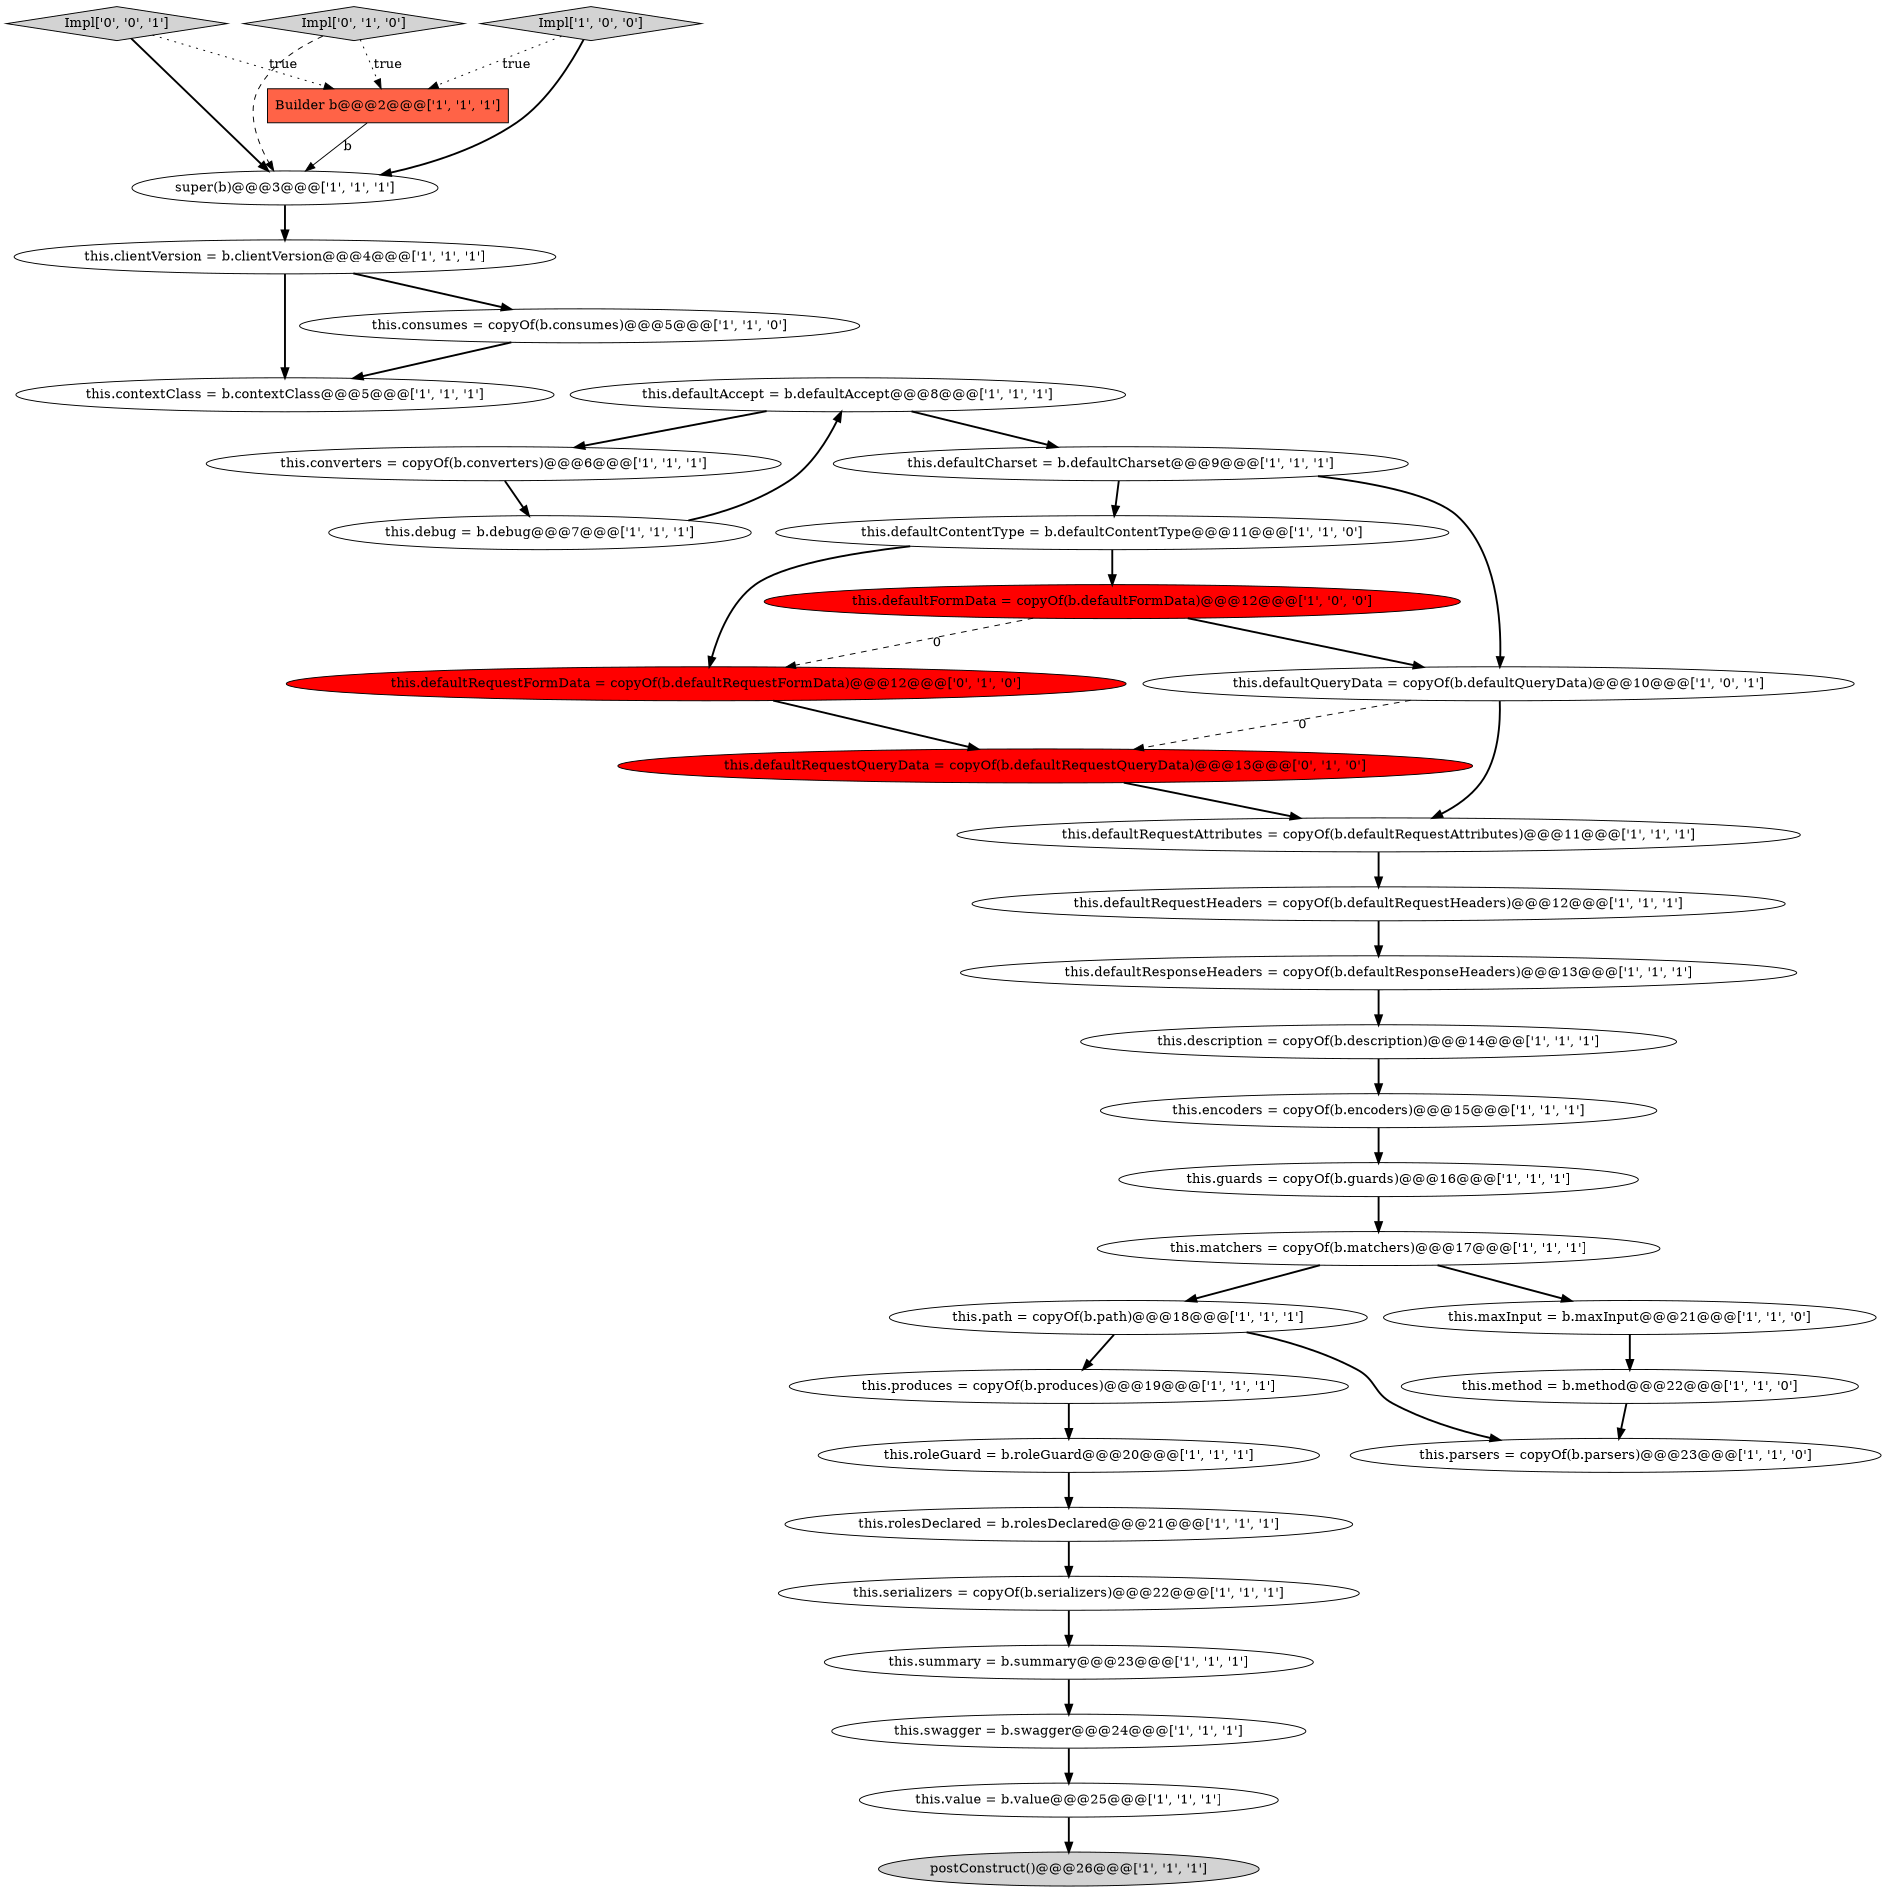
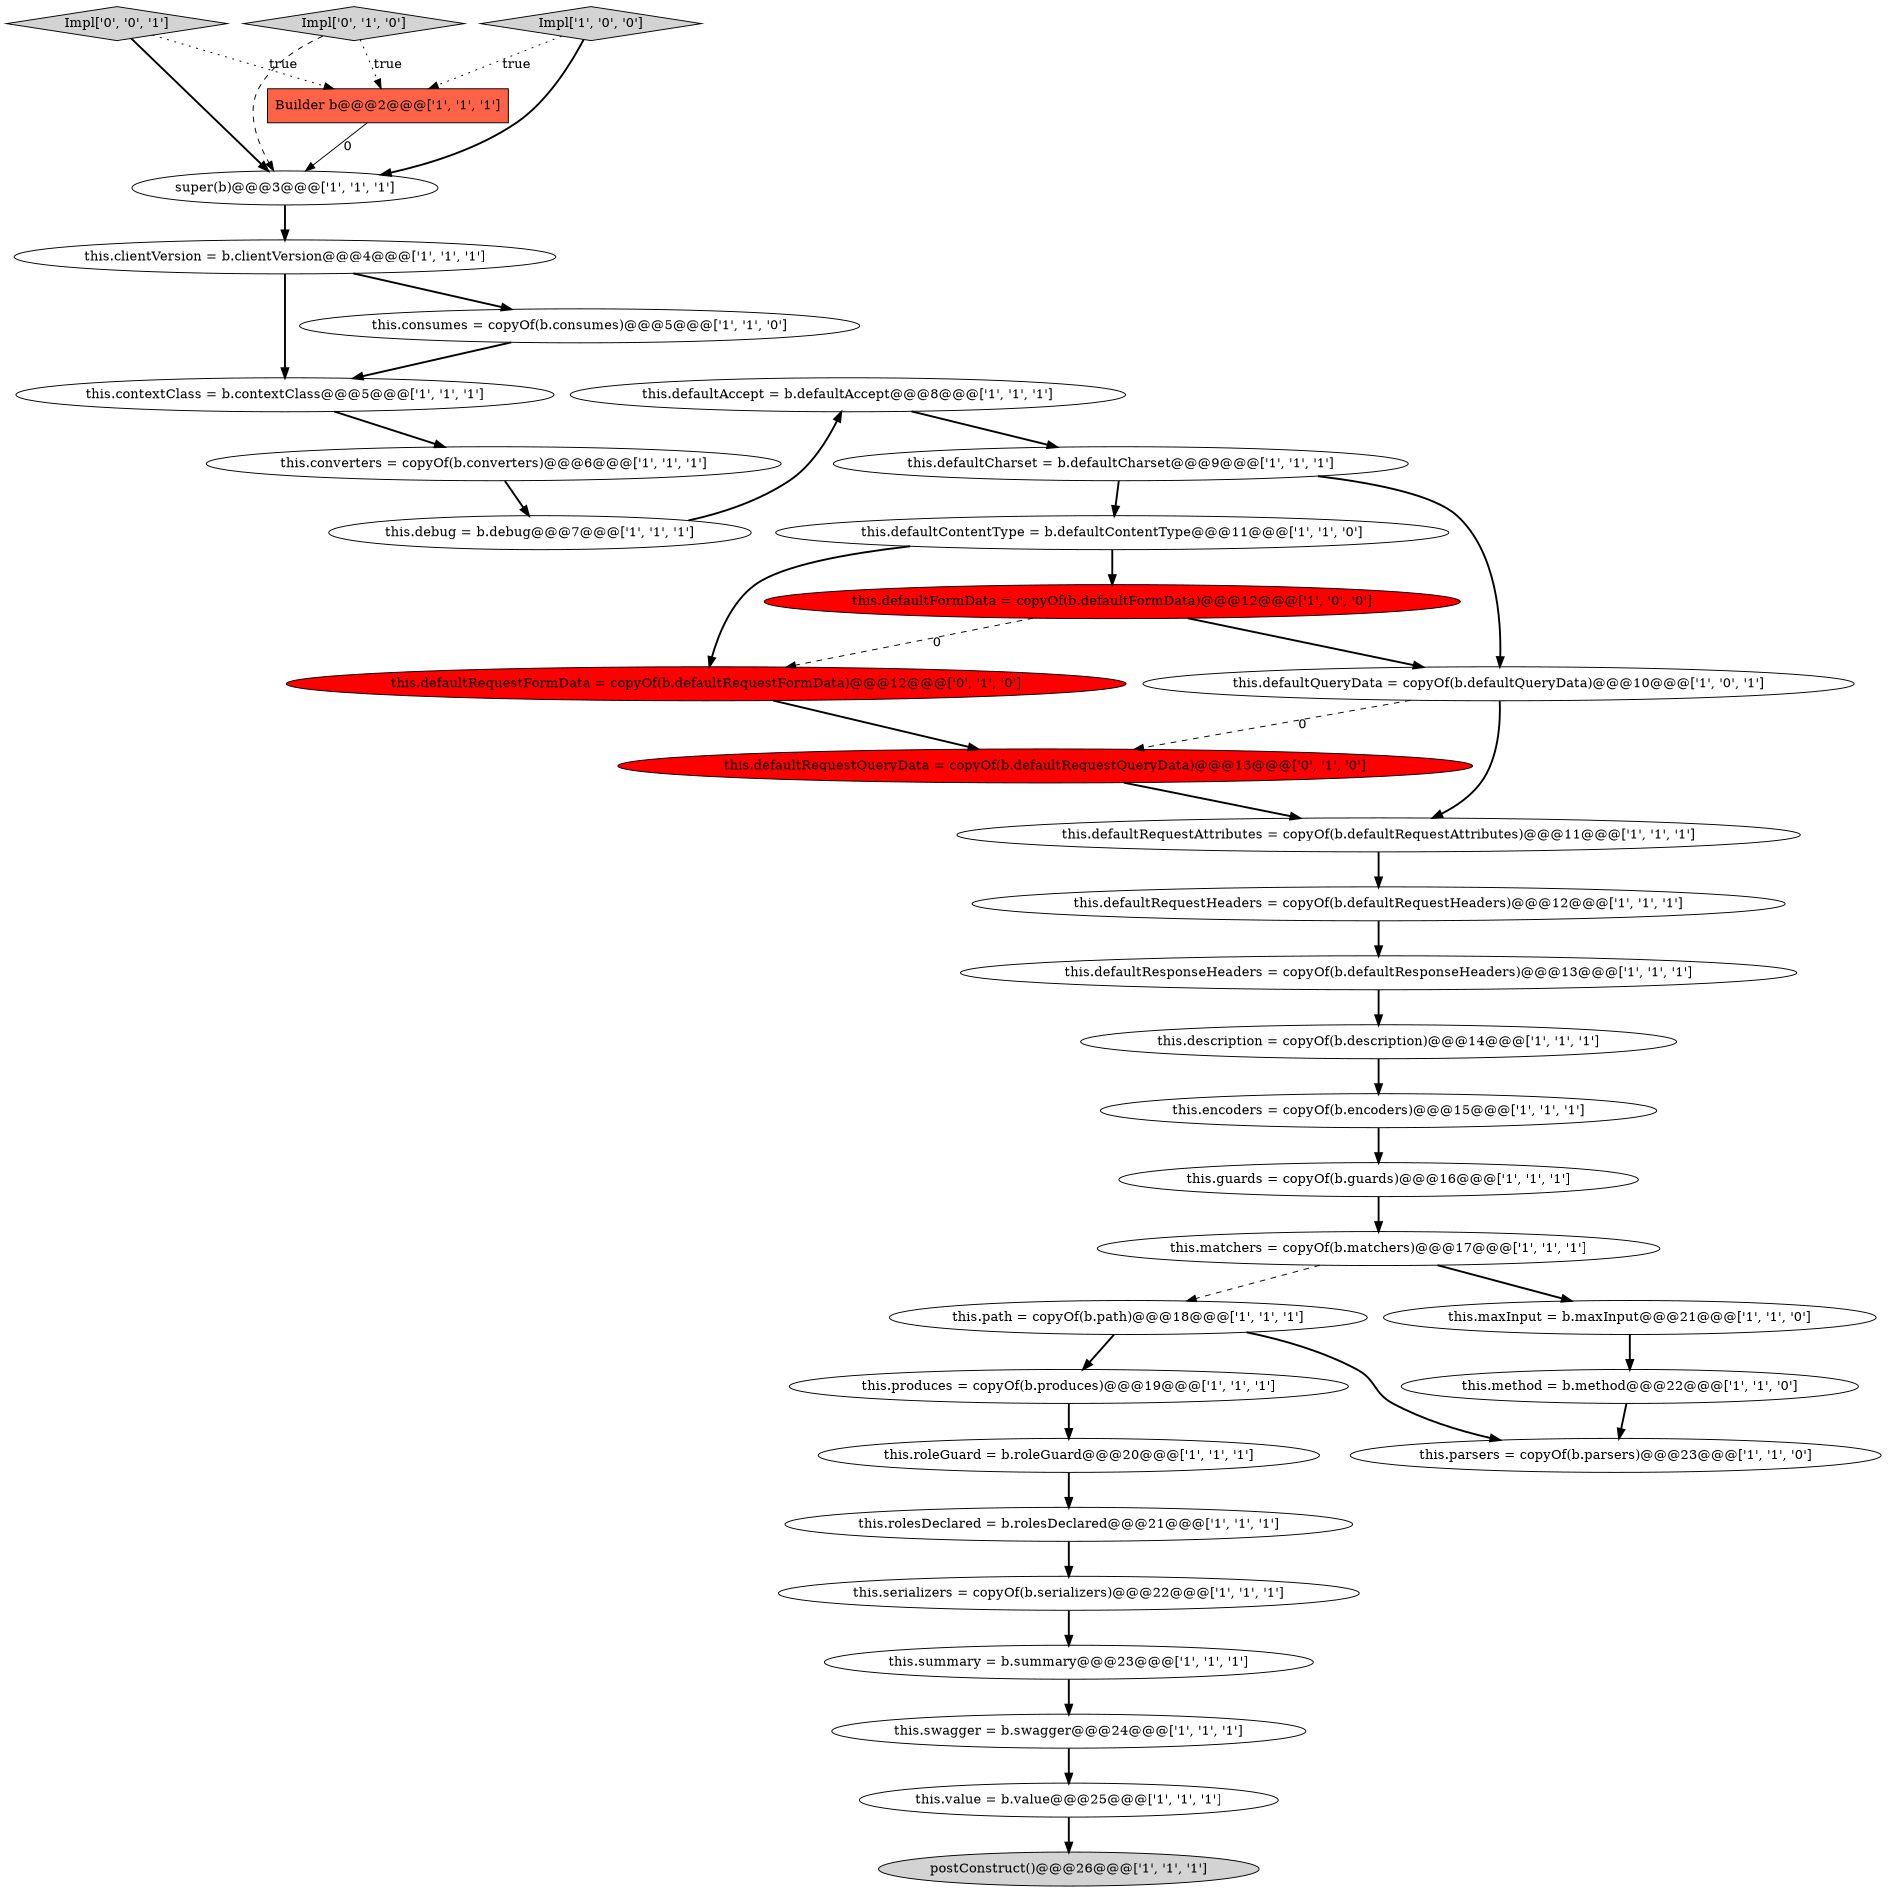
(348, 147) -> (348, 147)
(676, 428) -> (385, 428)
(1258, 1282) -> (1258, 1282)
